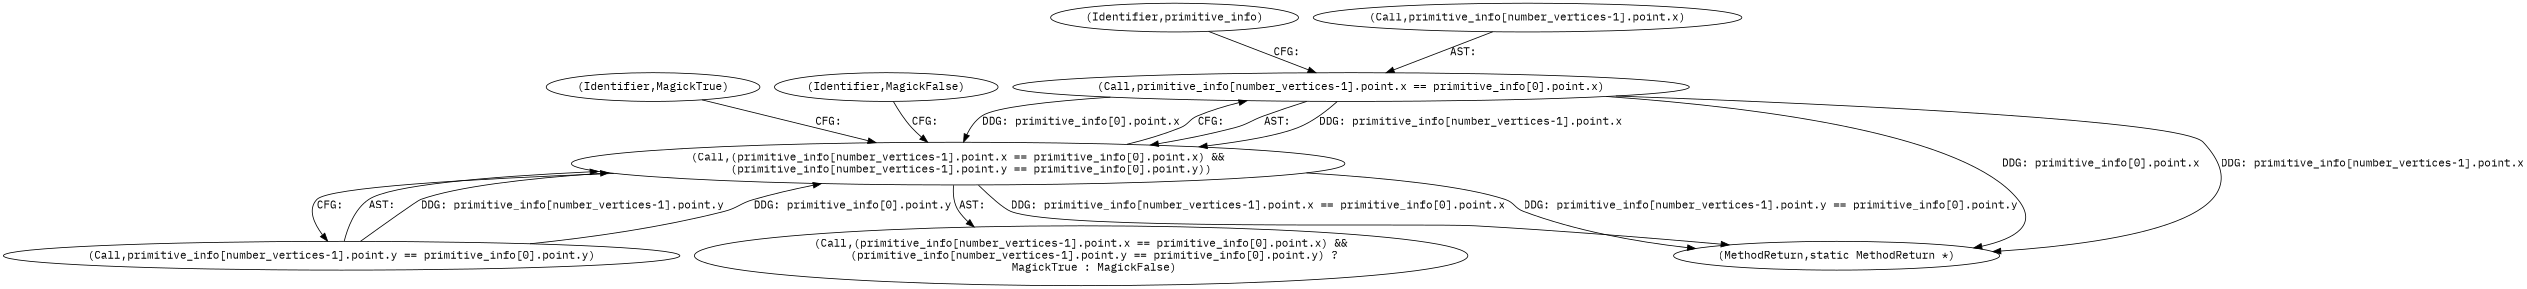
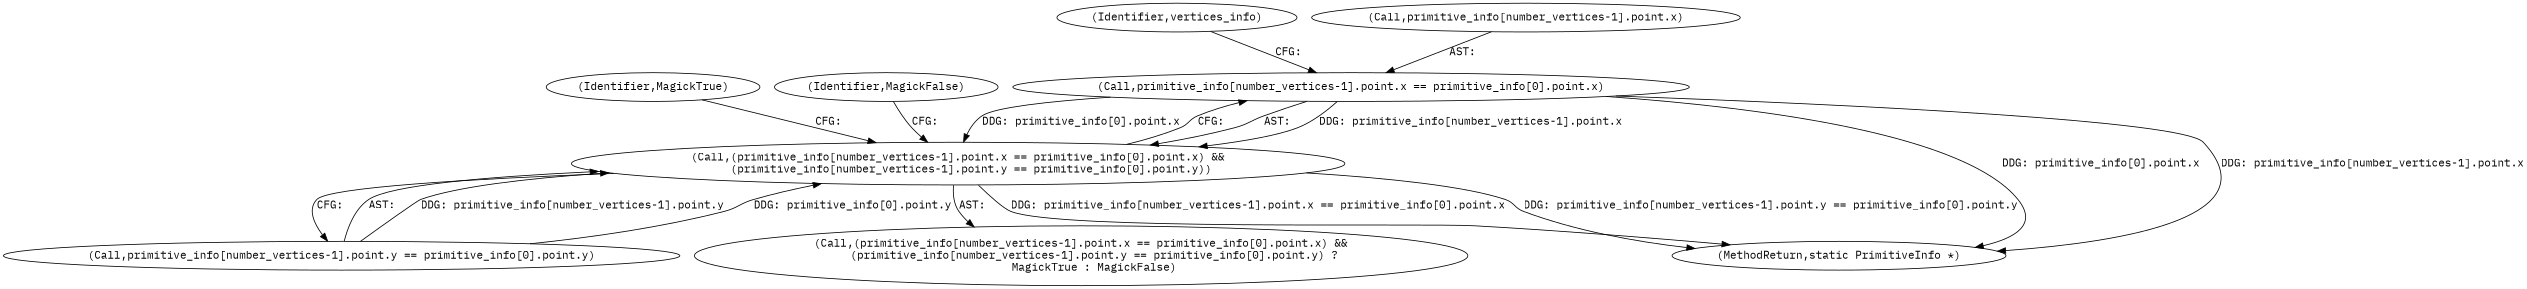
(1175, 18) -> (1177, 18)
(1837, 256) -> (1839, 256)
